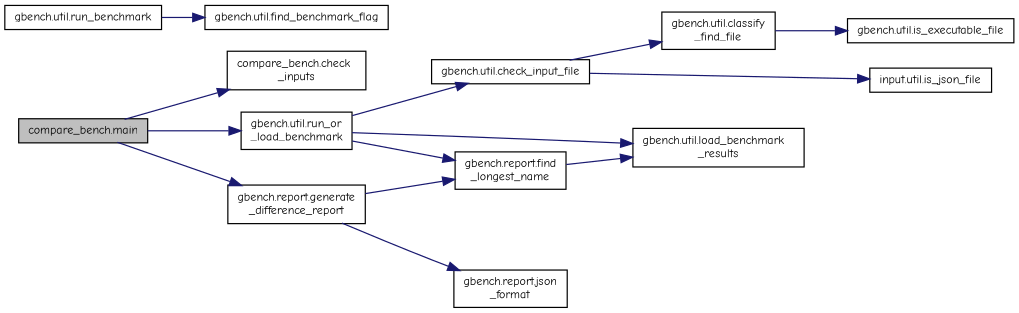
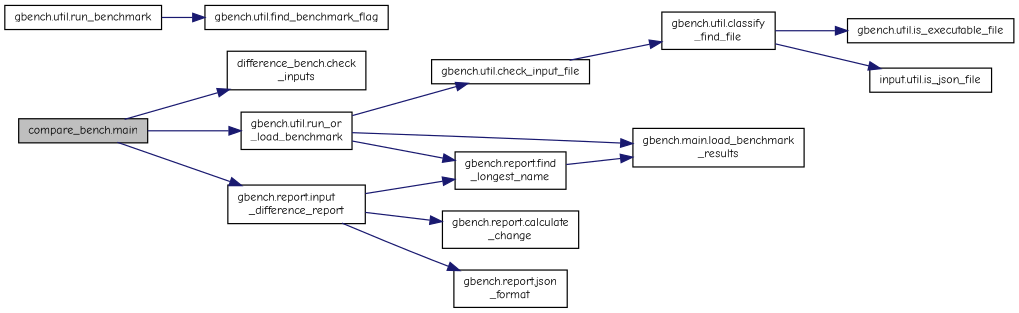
(297, 71) -> (297, 71)
(724, 76) -> (822, 55)
(719, 148) -> (719, 148)
(297, 204) -> (297, 204)
none -> (511, 230)
